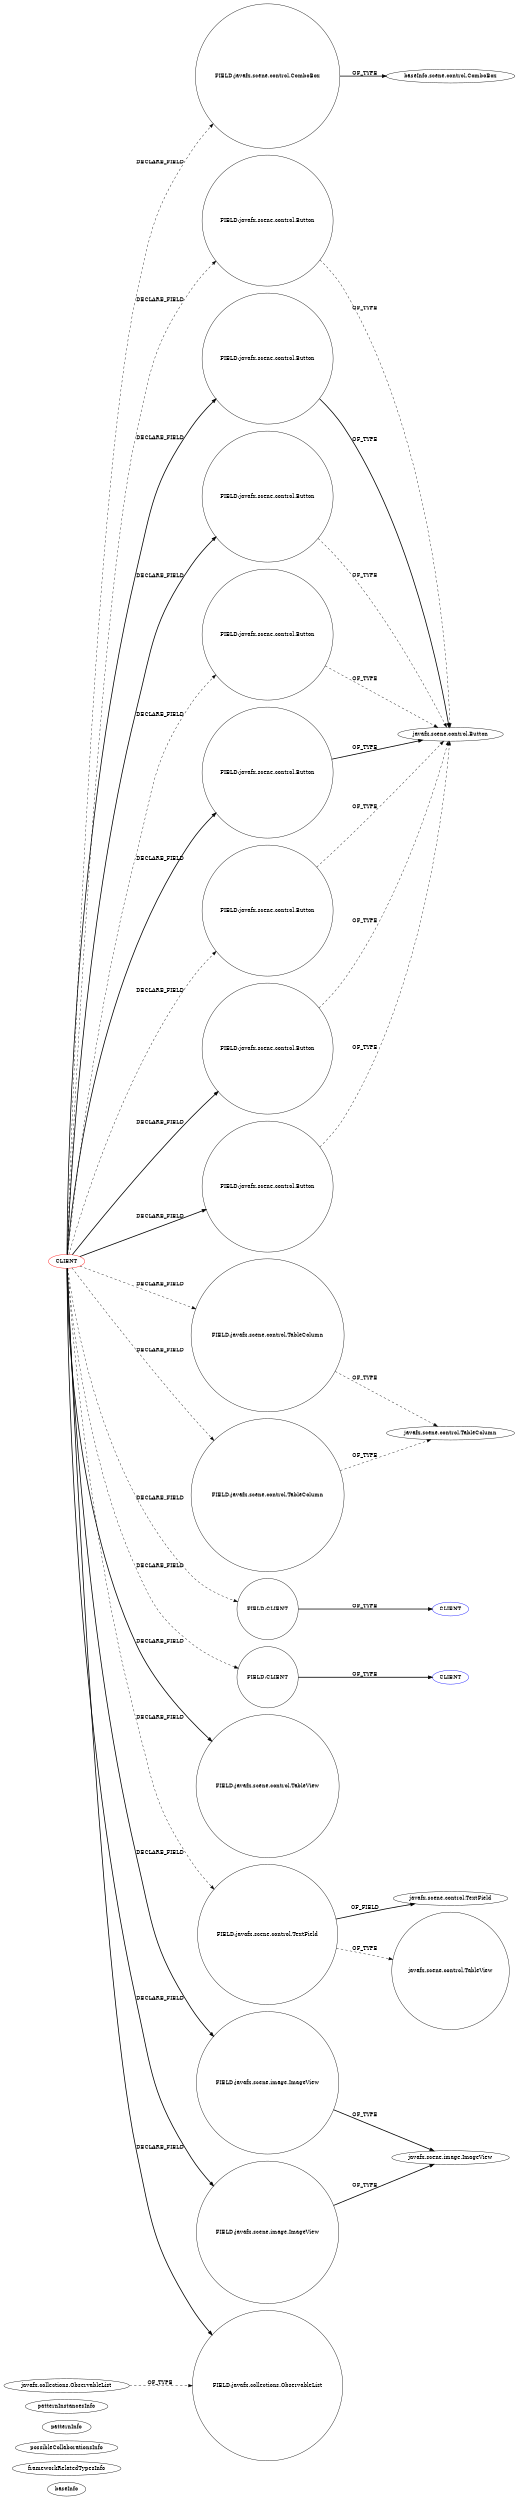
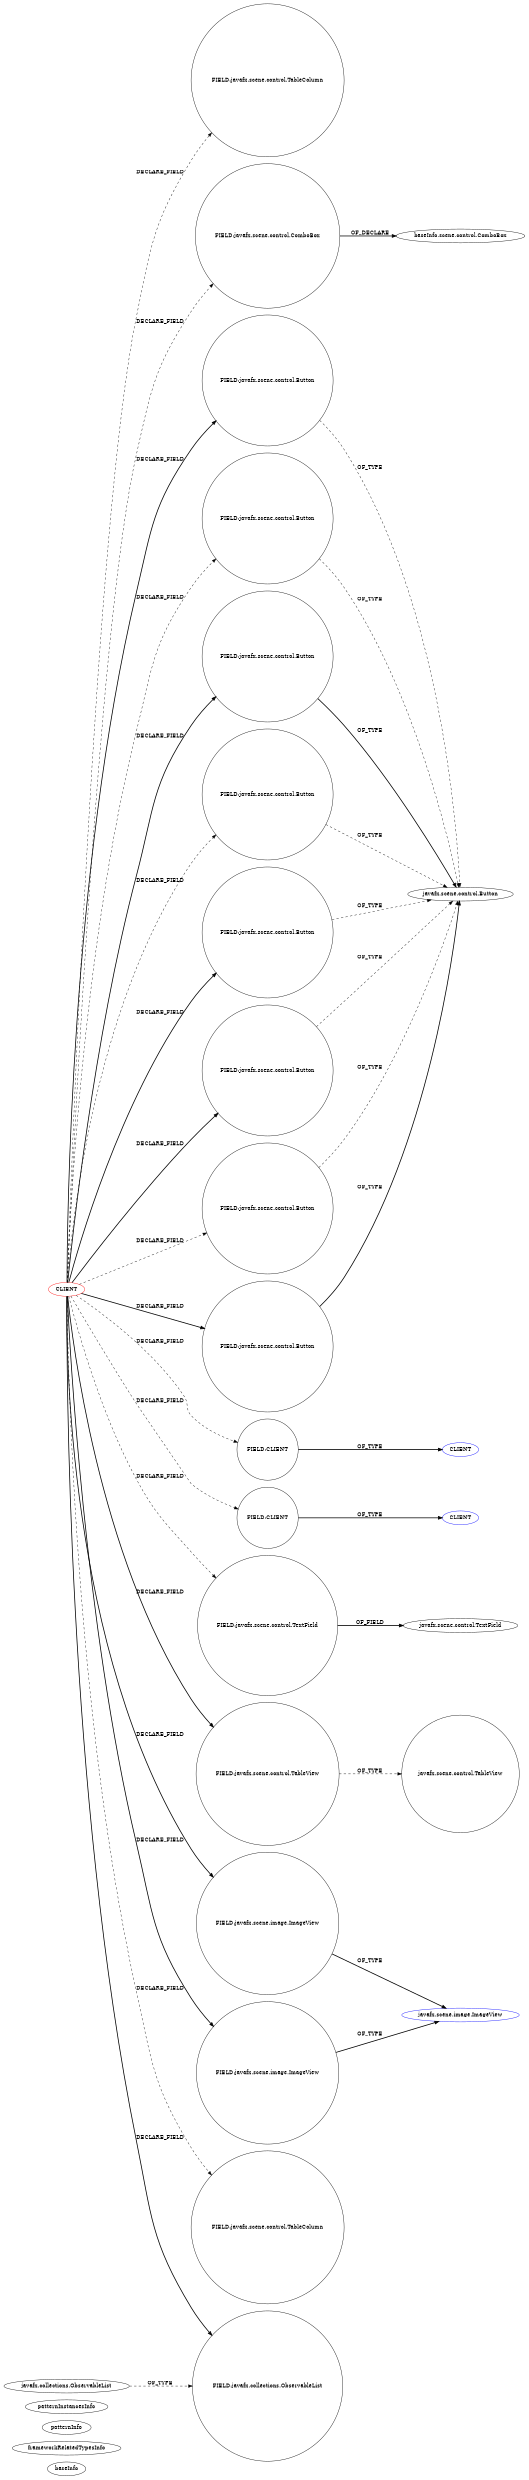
(365, 73) -> (370, 233)
(451, 1433) -> none
(363, 1953) -> (368, 1774)
(451, 2158) -> (460, 2015)
(67, 2448) -> none
